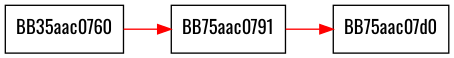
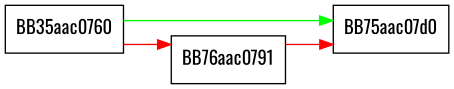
none -> (222, 21)
(228, 29) -> (228, 60)
